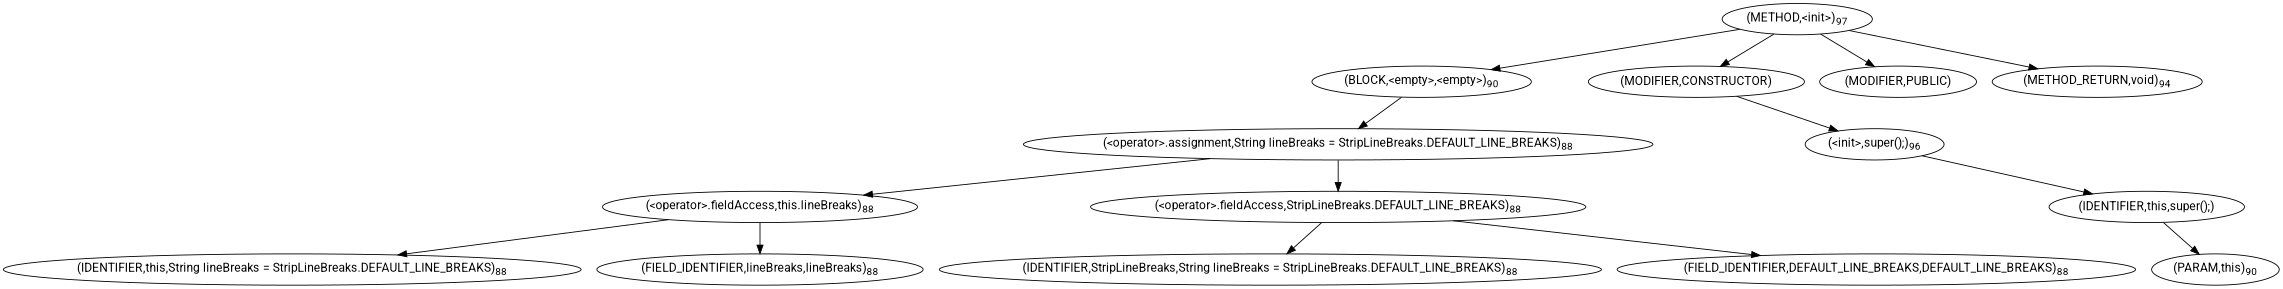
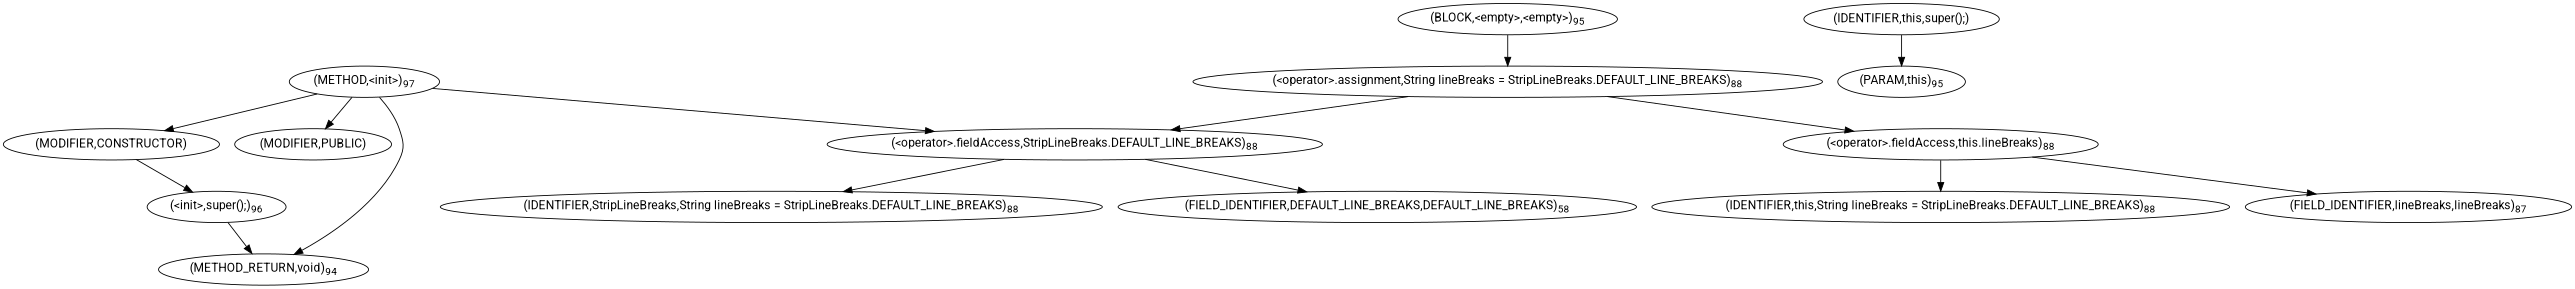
(1620, 49) -> (679, 110)
(1493, 80) -> (1579, 18)
(2003, 174) -> (237, 235)
(873, 268) -> (2521, 206)
(2063, 268) -> (1564, 206)
(2252, 268) -> (1938, 80)
